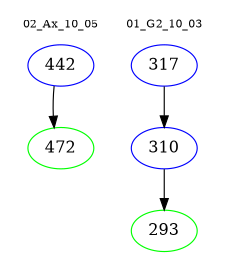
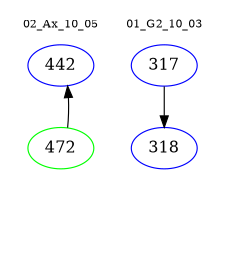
(53, 101) -> (69, 113)
(164, 148) -> (164, 148)
(164, 231) -> none
